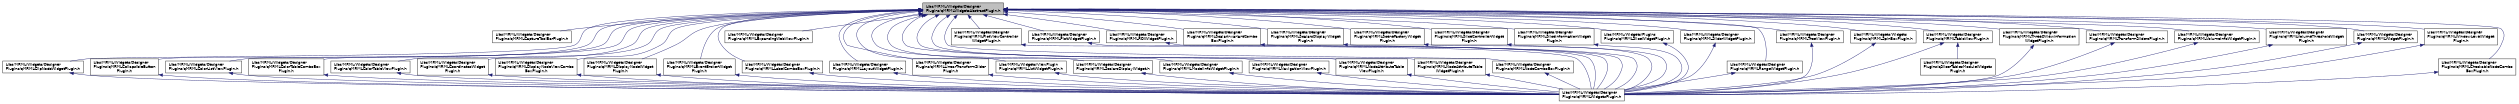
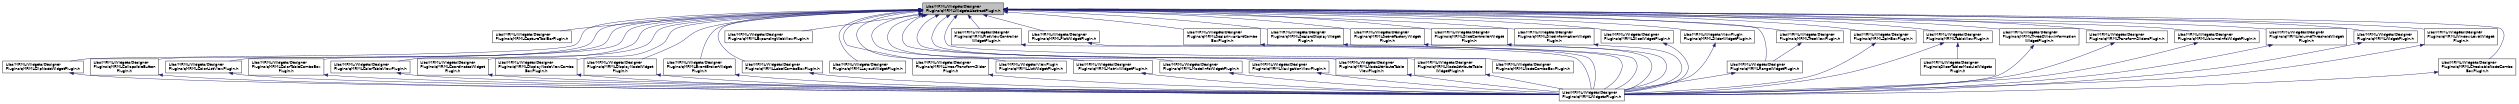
(1142, 37) -> none
(1637, 37) -> (1637, 37)
(1718, 37) -> (1718, 37)
(1883, 37) -> (1883, 37)
(1113, 67) -> (1113, 67)
(1564, 82) -> none
(1063, 84) -> none
(1196, 84) -> none
(1731, 89) -> (1786, 53)
